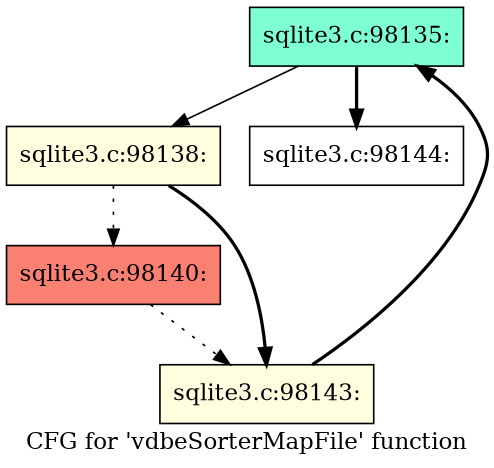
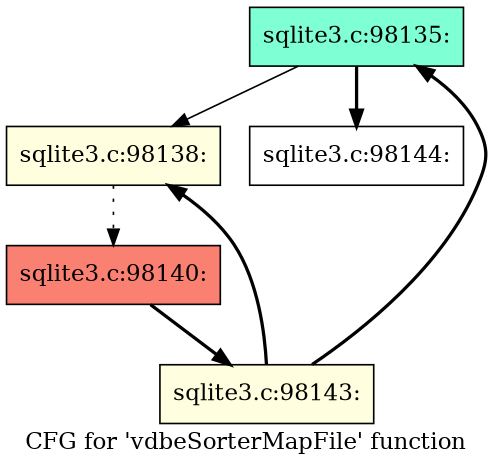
(239, 253) -> (246, 268)
(184, 330) -> (184, 330)
